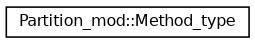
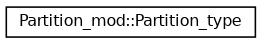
(128, 22) -> (131, 22)
